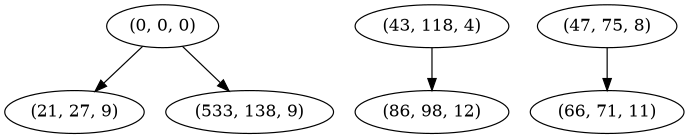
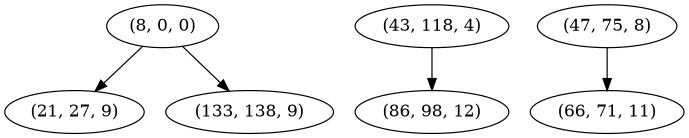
(163, 26) -> (163, 26)
(250, 112) -> (250, 112)
